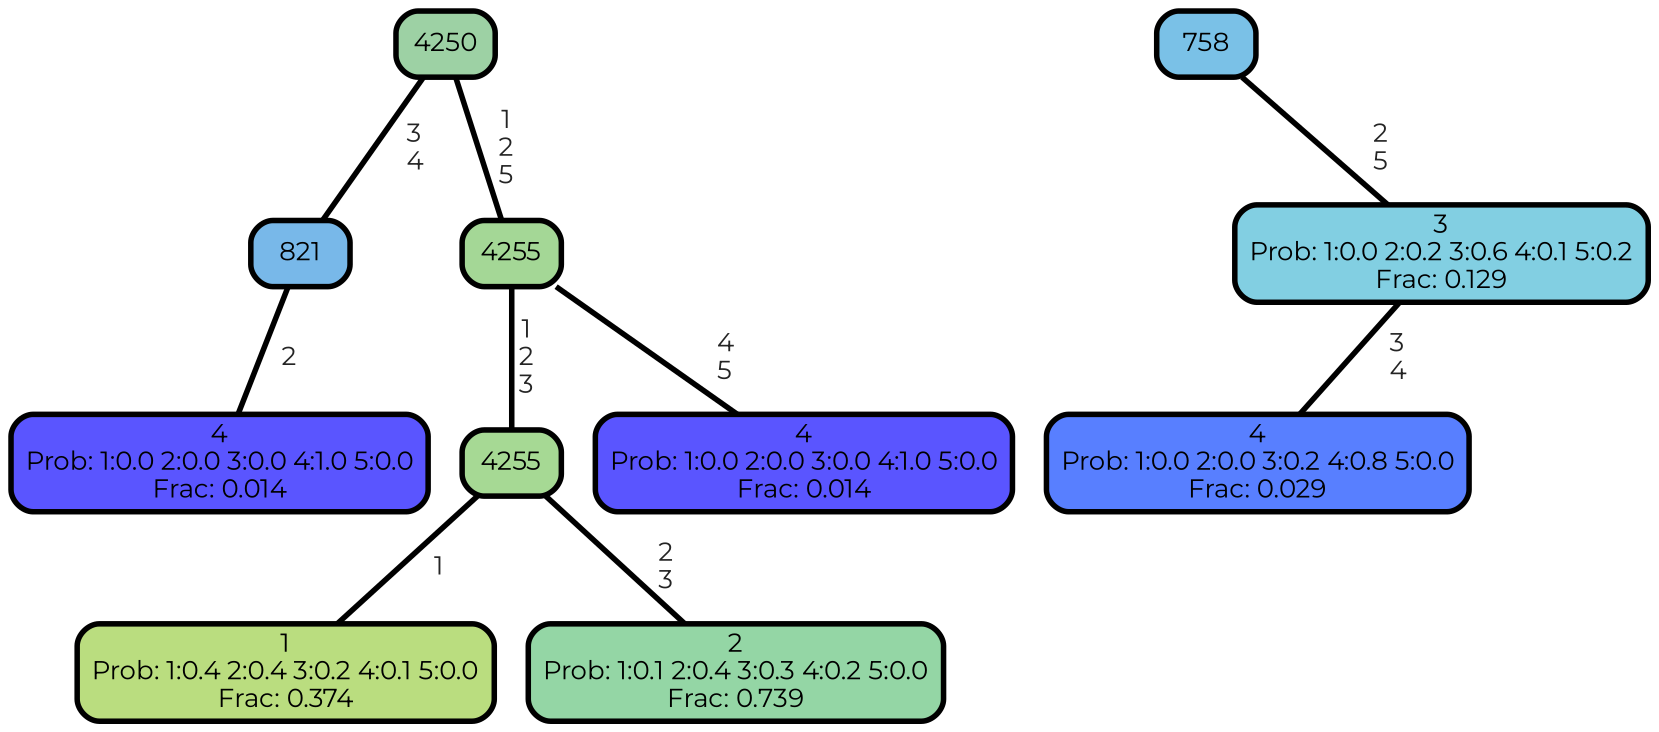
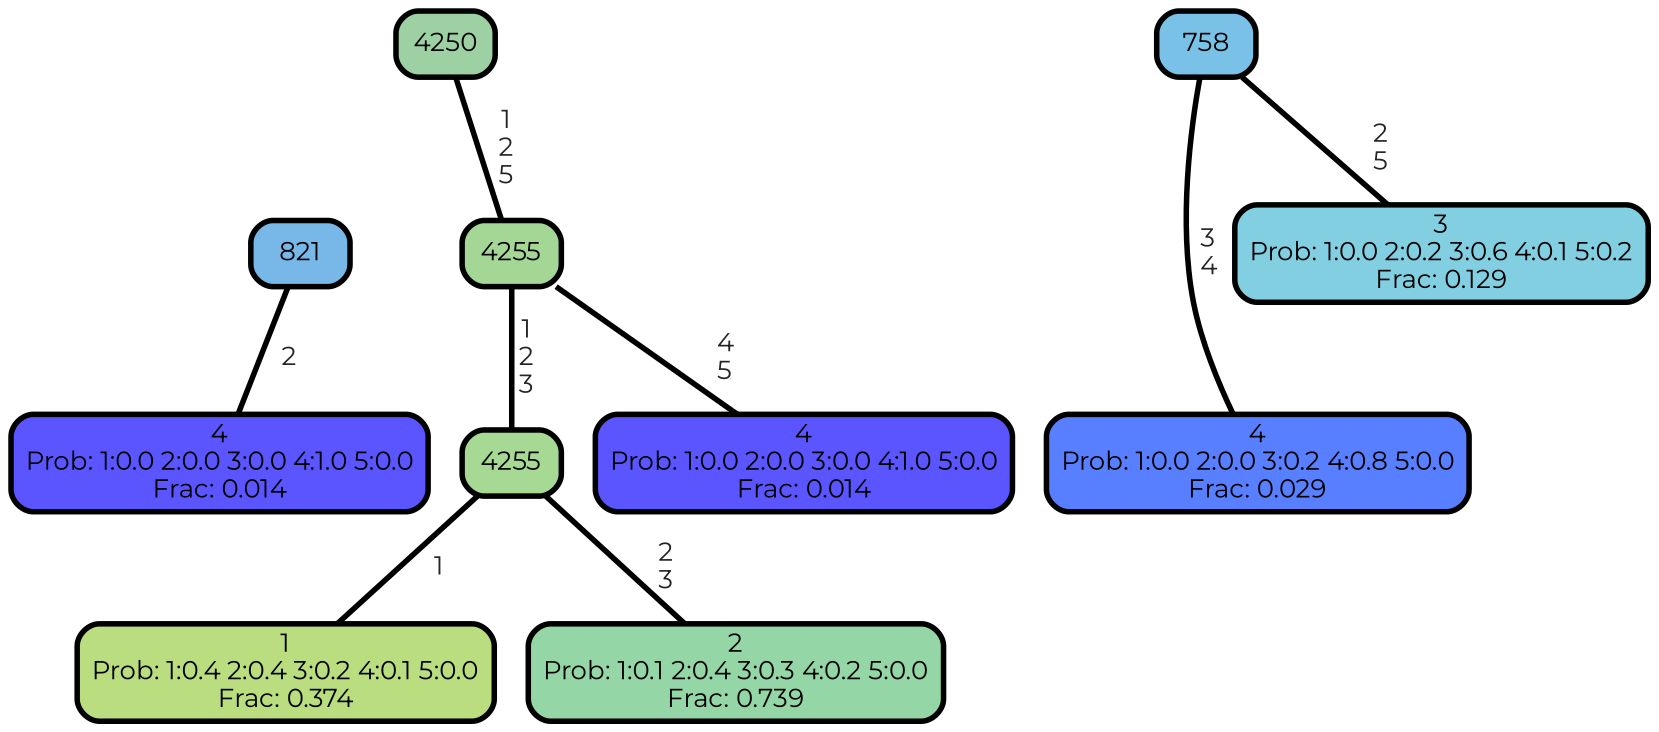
(373, 149) -> none
(1350, 358) -> (1187, 249)
